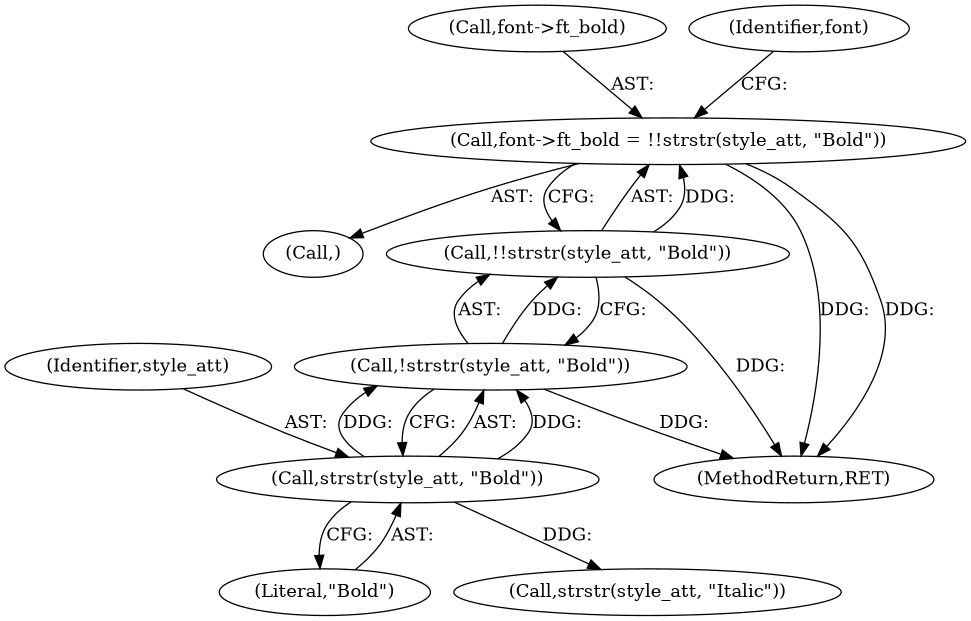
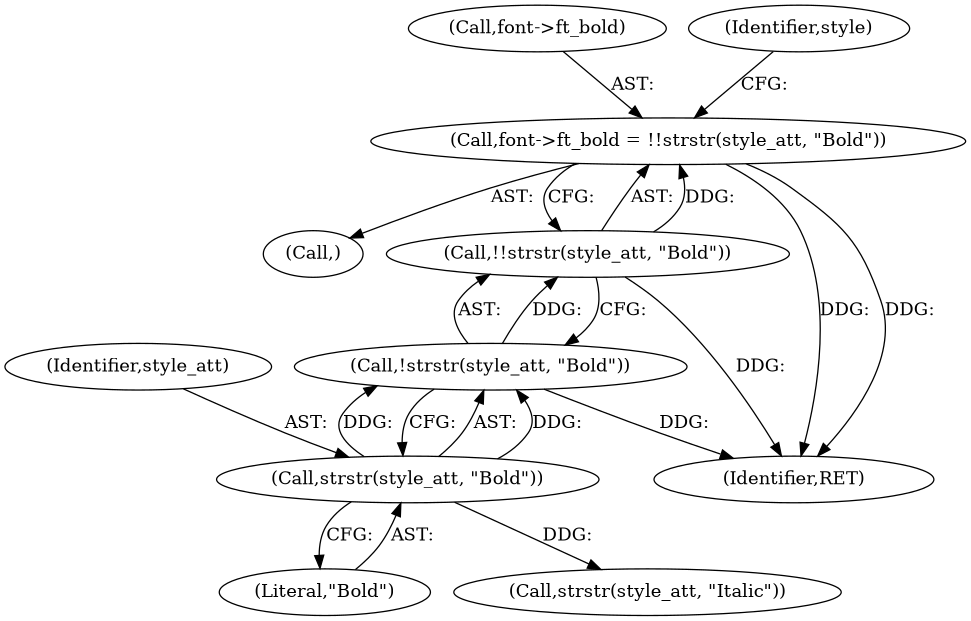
(799, 29) -> (799, 29)
(794, 479) -> (794, 479)
